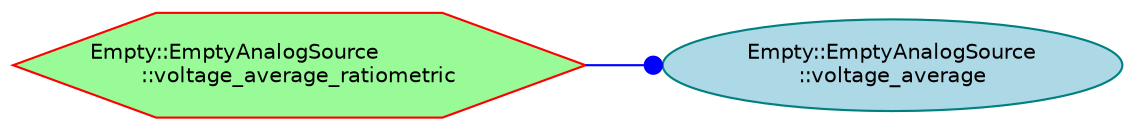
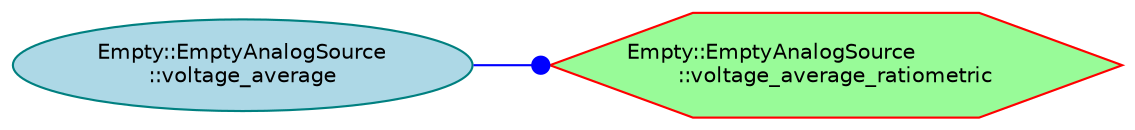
(615, 65) -> (503, 65)
